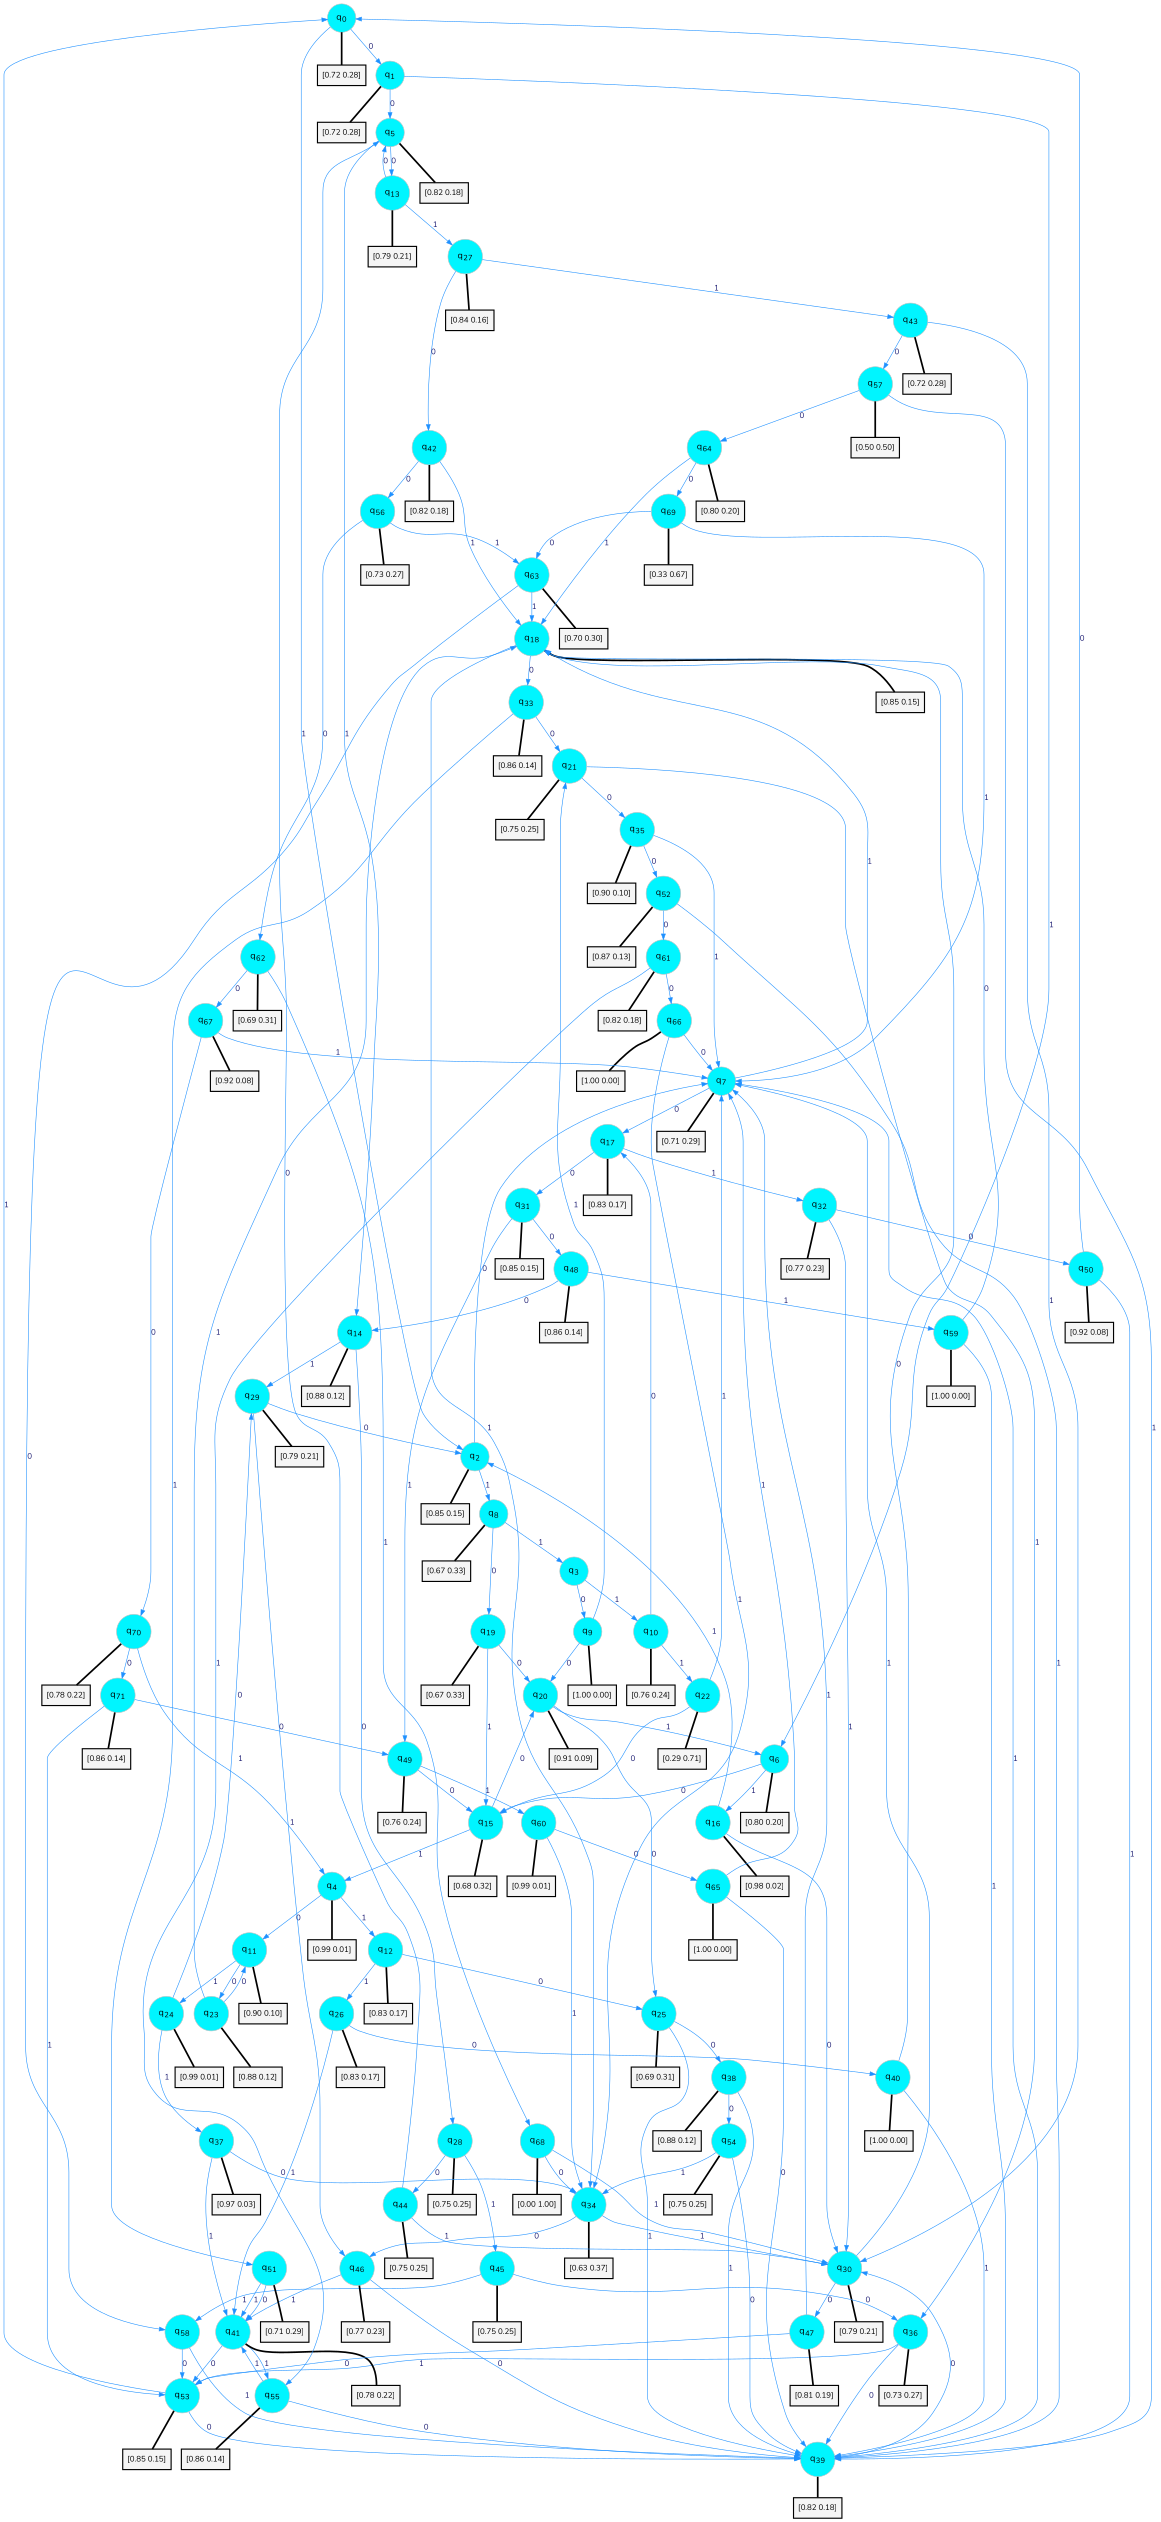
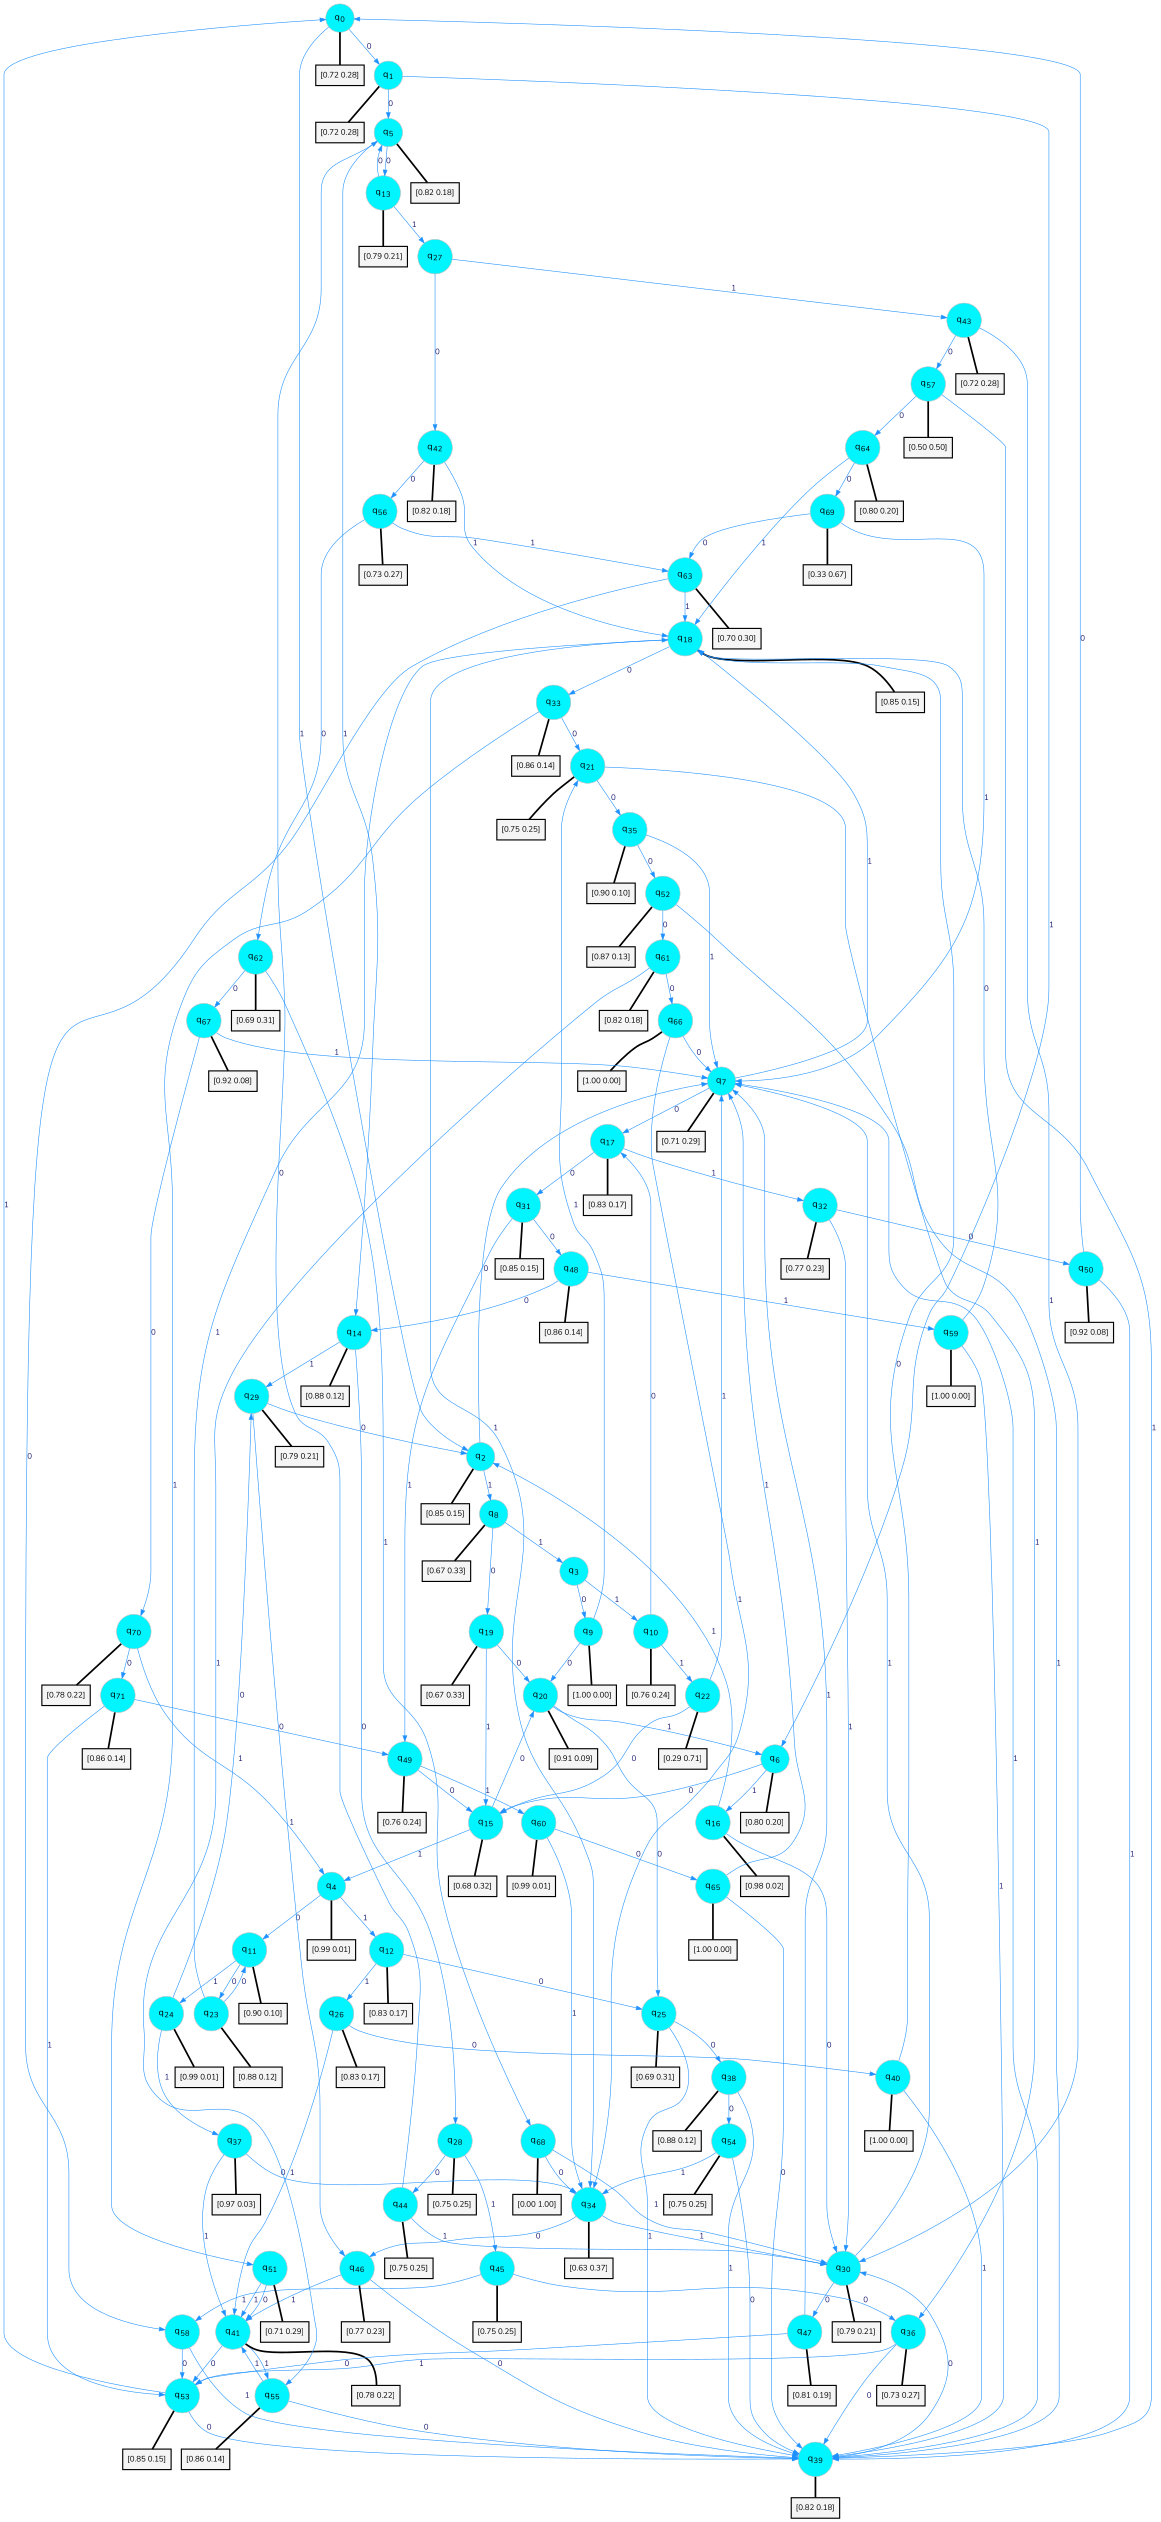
(470, 320) -> none
